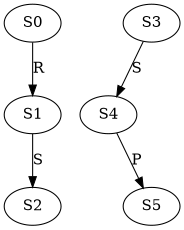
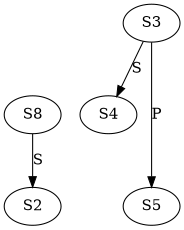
(33, 23) -> none
(33, 115) -> (33, 115)
(128, 156) -> (152, 109)
